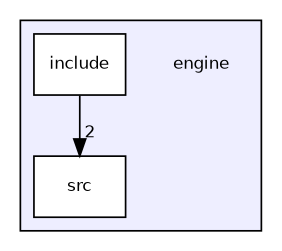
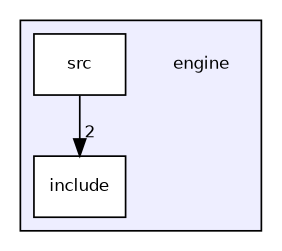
(80, 117) -> (80, 117)
